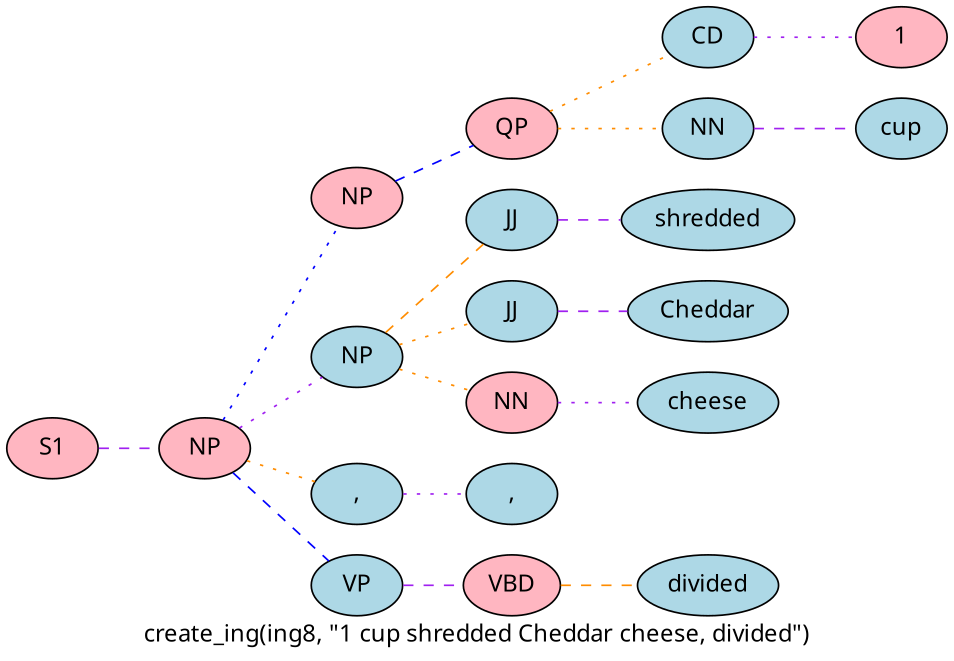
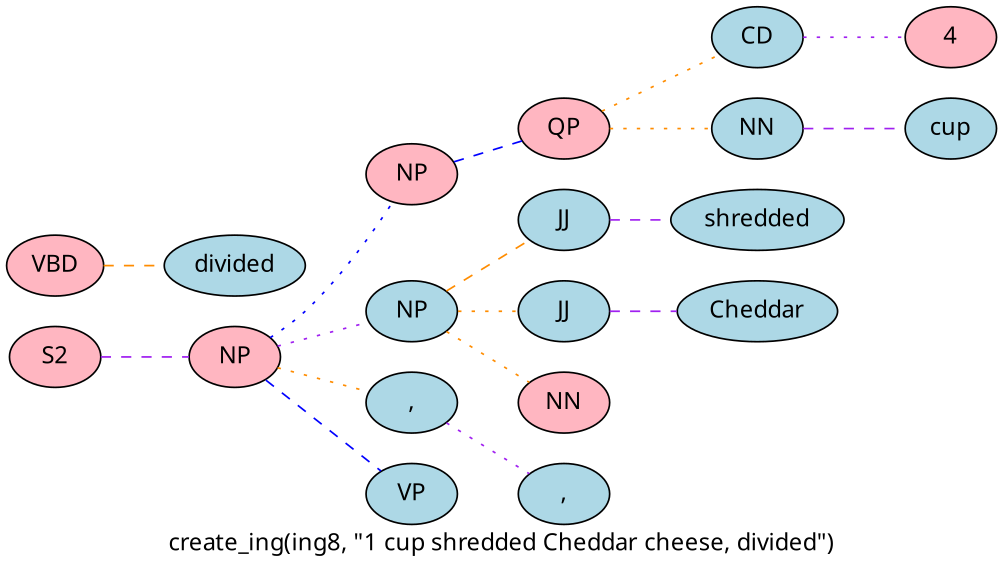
(901, 37) -> (951, 37)
(708, 403) -> none
(52, 448) -> (55, 357)
(433, 585) -> none
